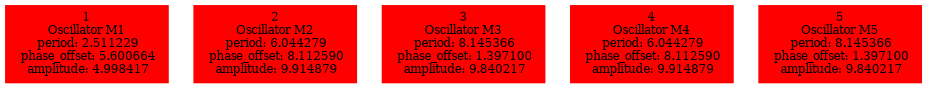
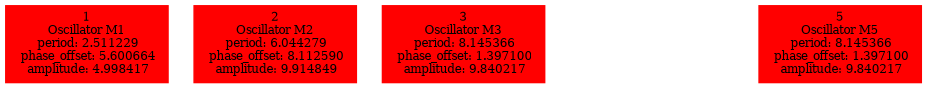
(652, 44) -> none
(275, 70) -> (275, 70)
